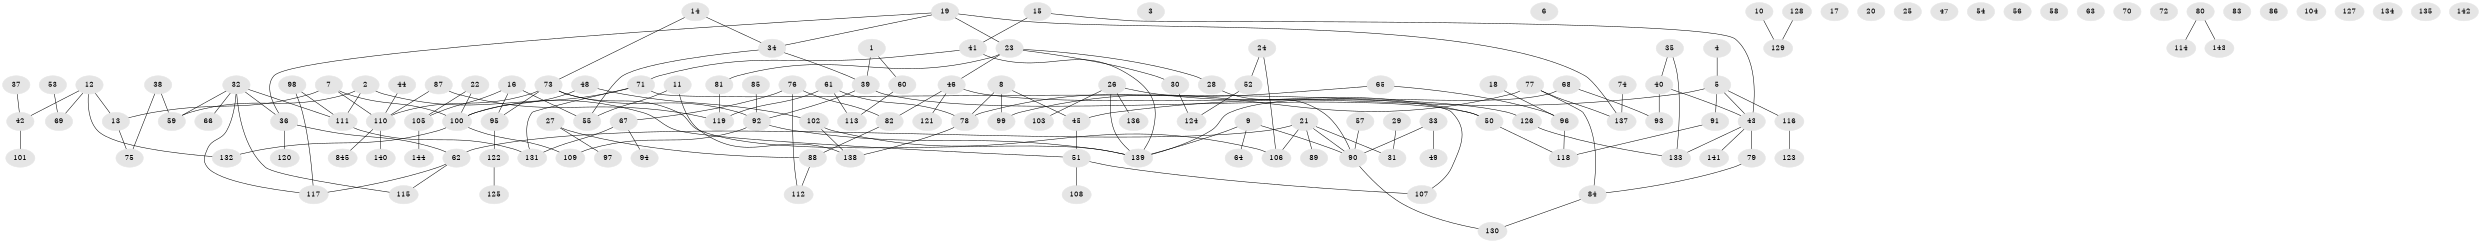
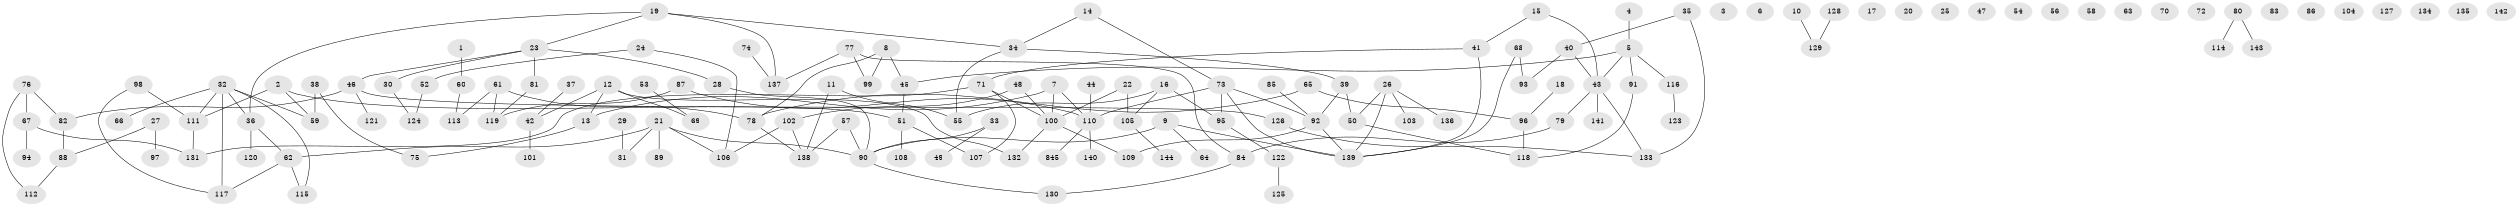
(869, 64) -> none
none -> (825, 140)
